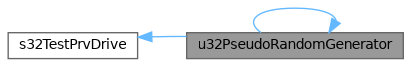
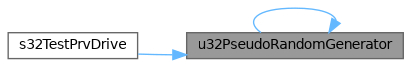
(169, 37) -> (155, 55)
